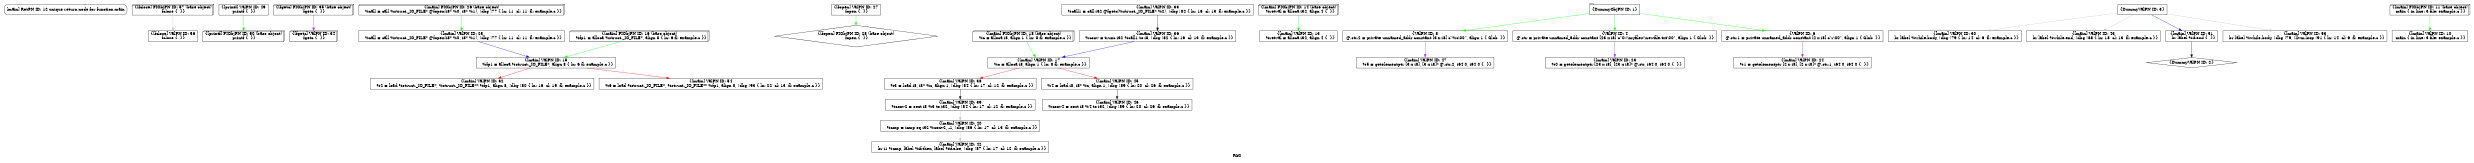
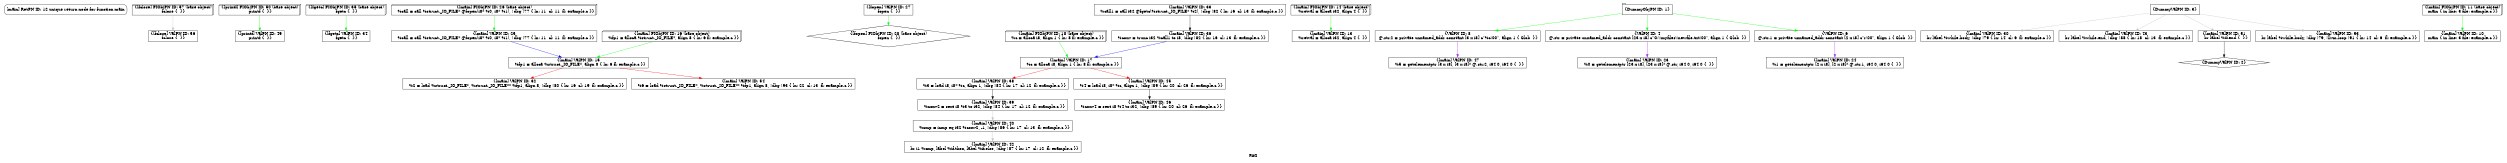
(244, 21) -> (260, 21)
(314, 21) -> (346, 21)
(2165, 22) -> (2198, 22)
(314, 36) -> (346, 36)
